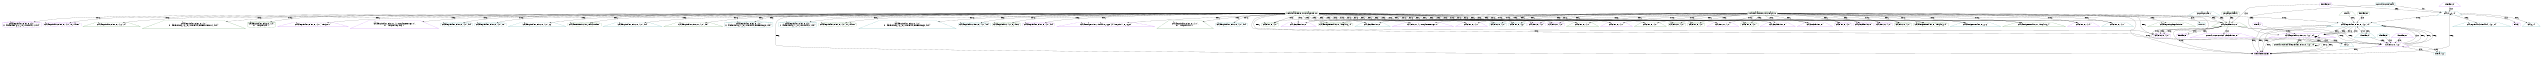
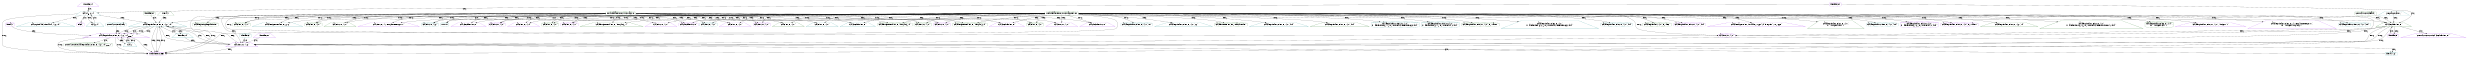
(2418, 9) -> (94, 19)
(2231, 13) -> (2365, 13)
none -> (746, 15)
(2172, 25) -> (206, 25)
